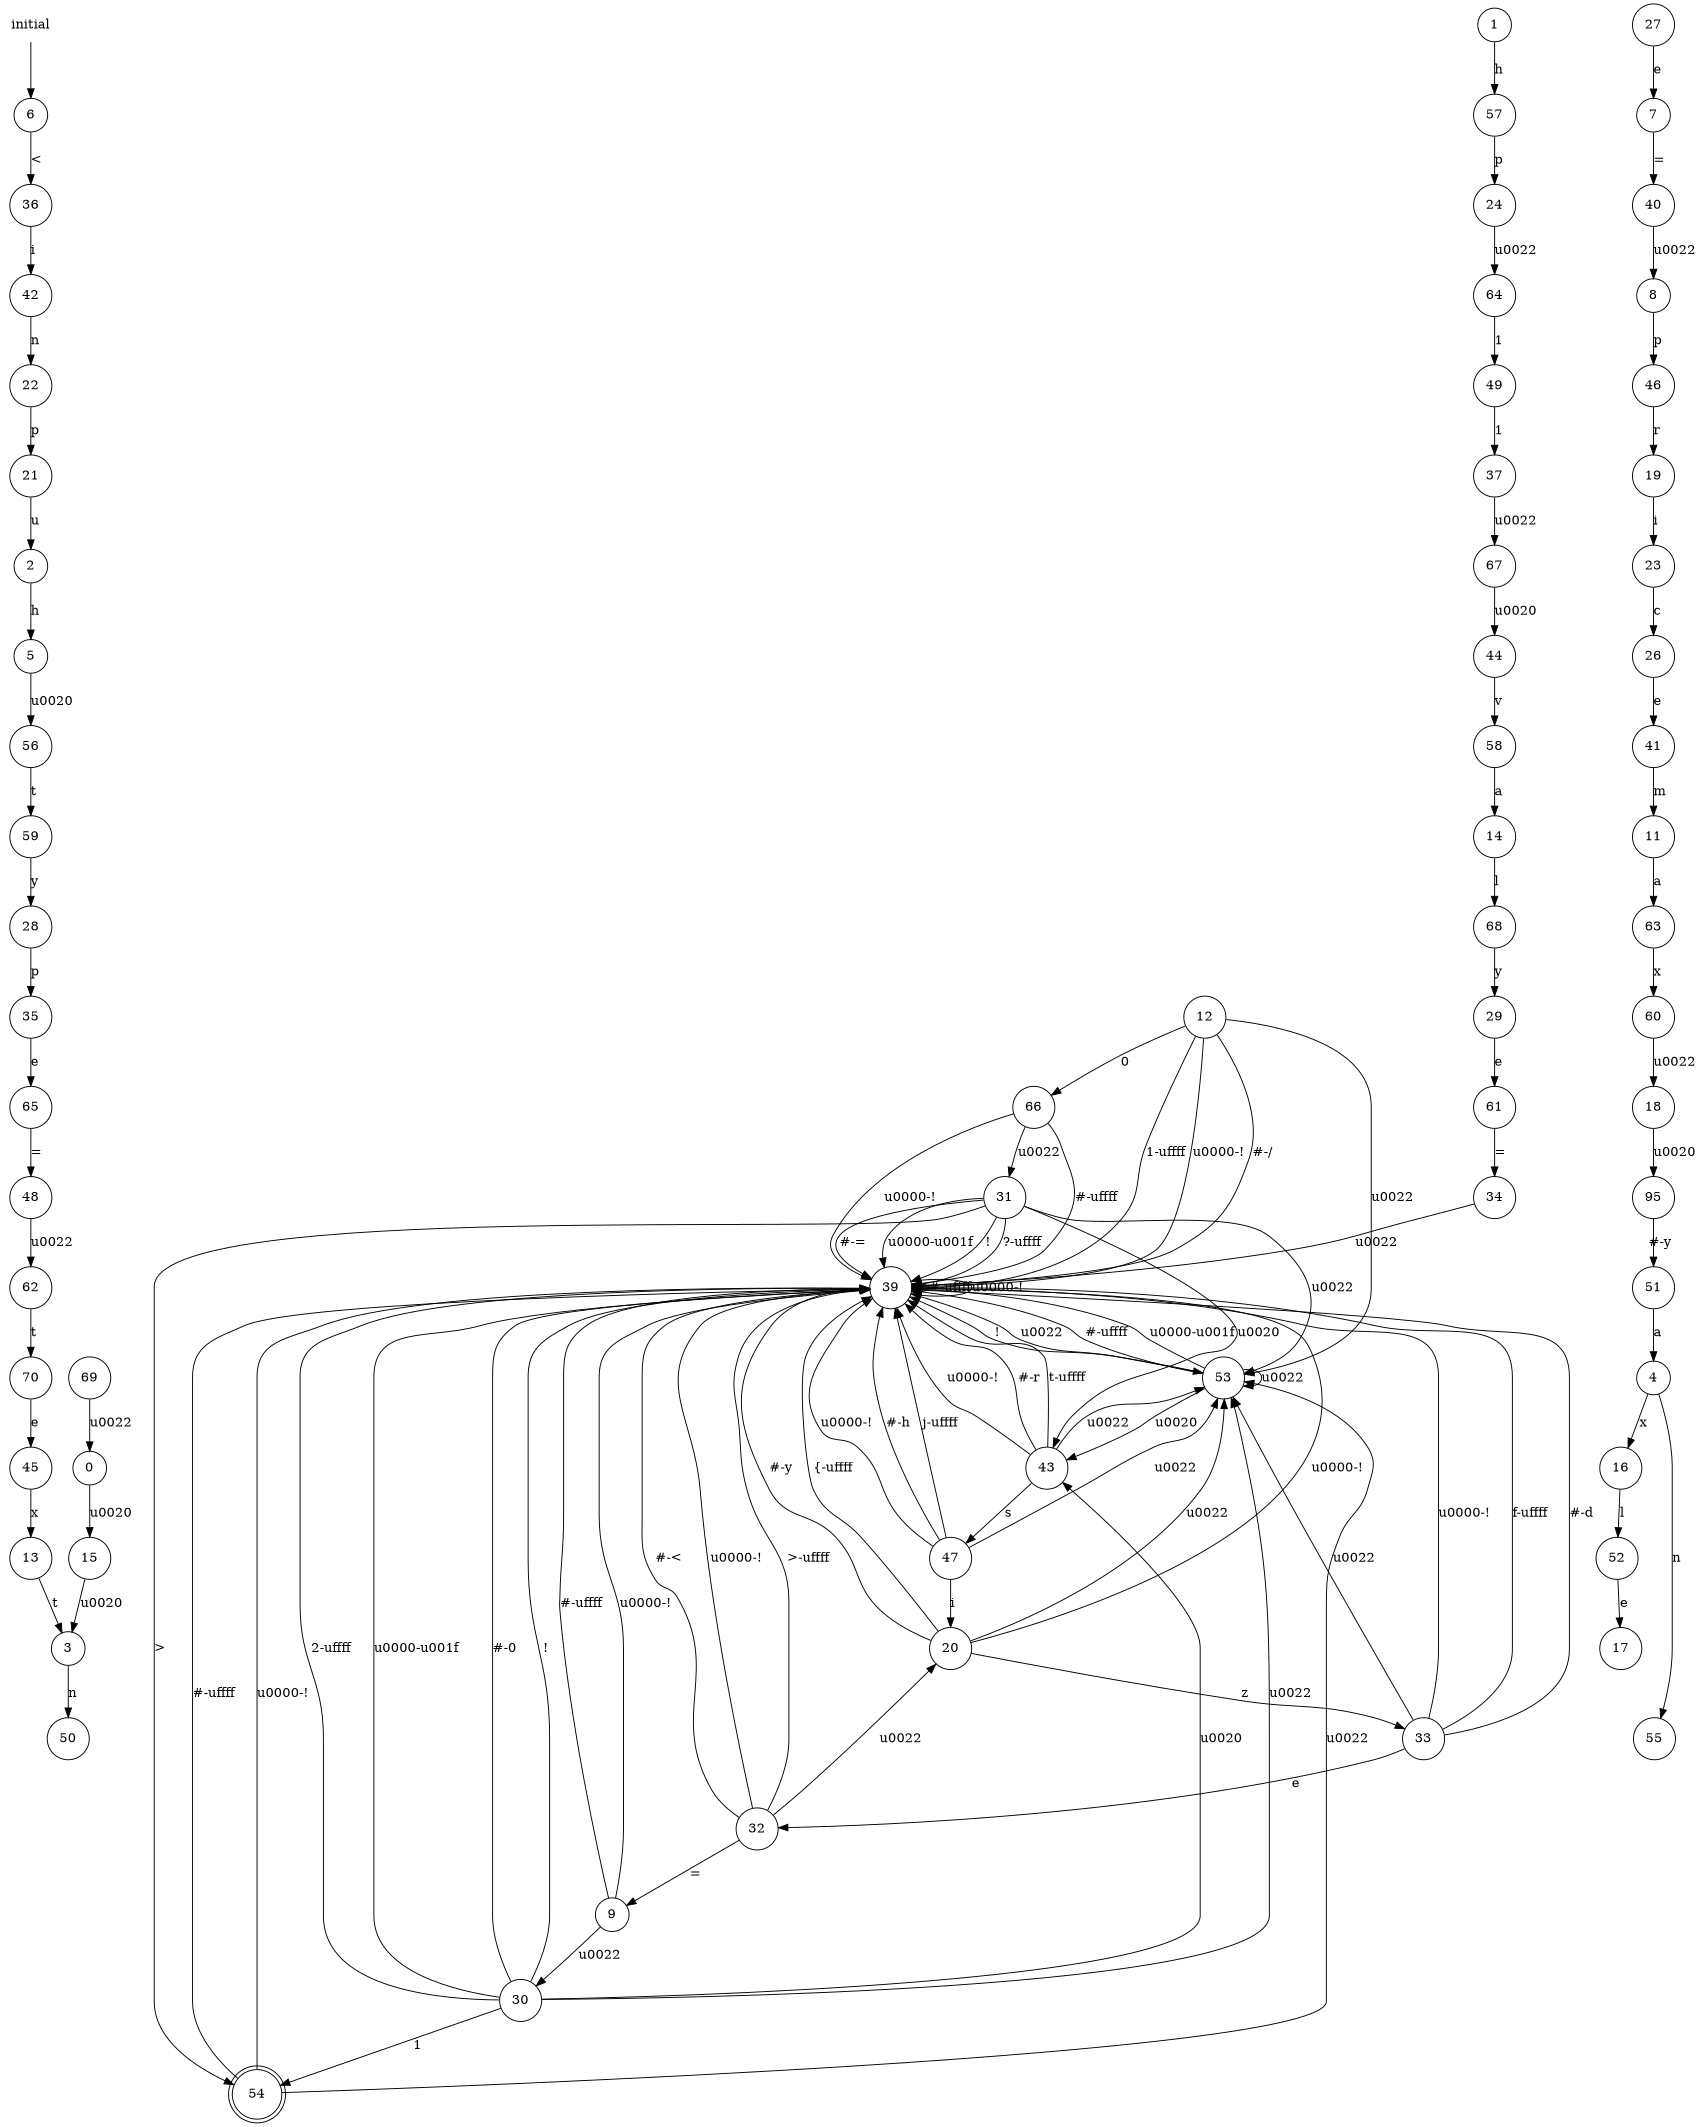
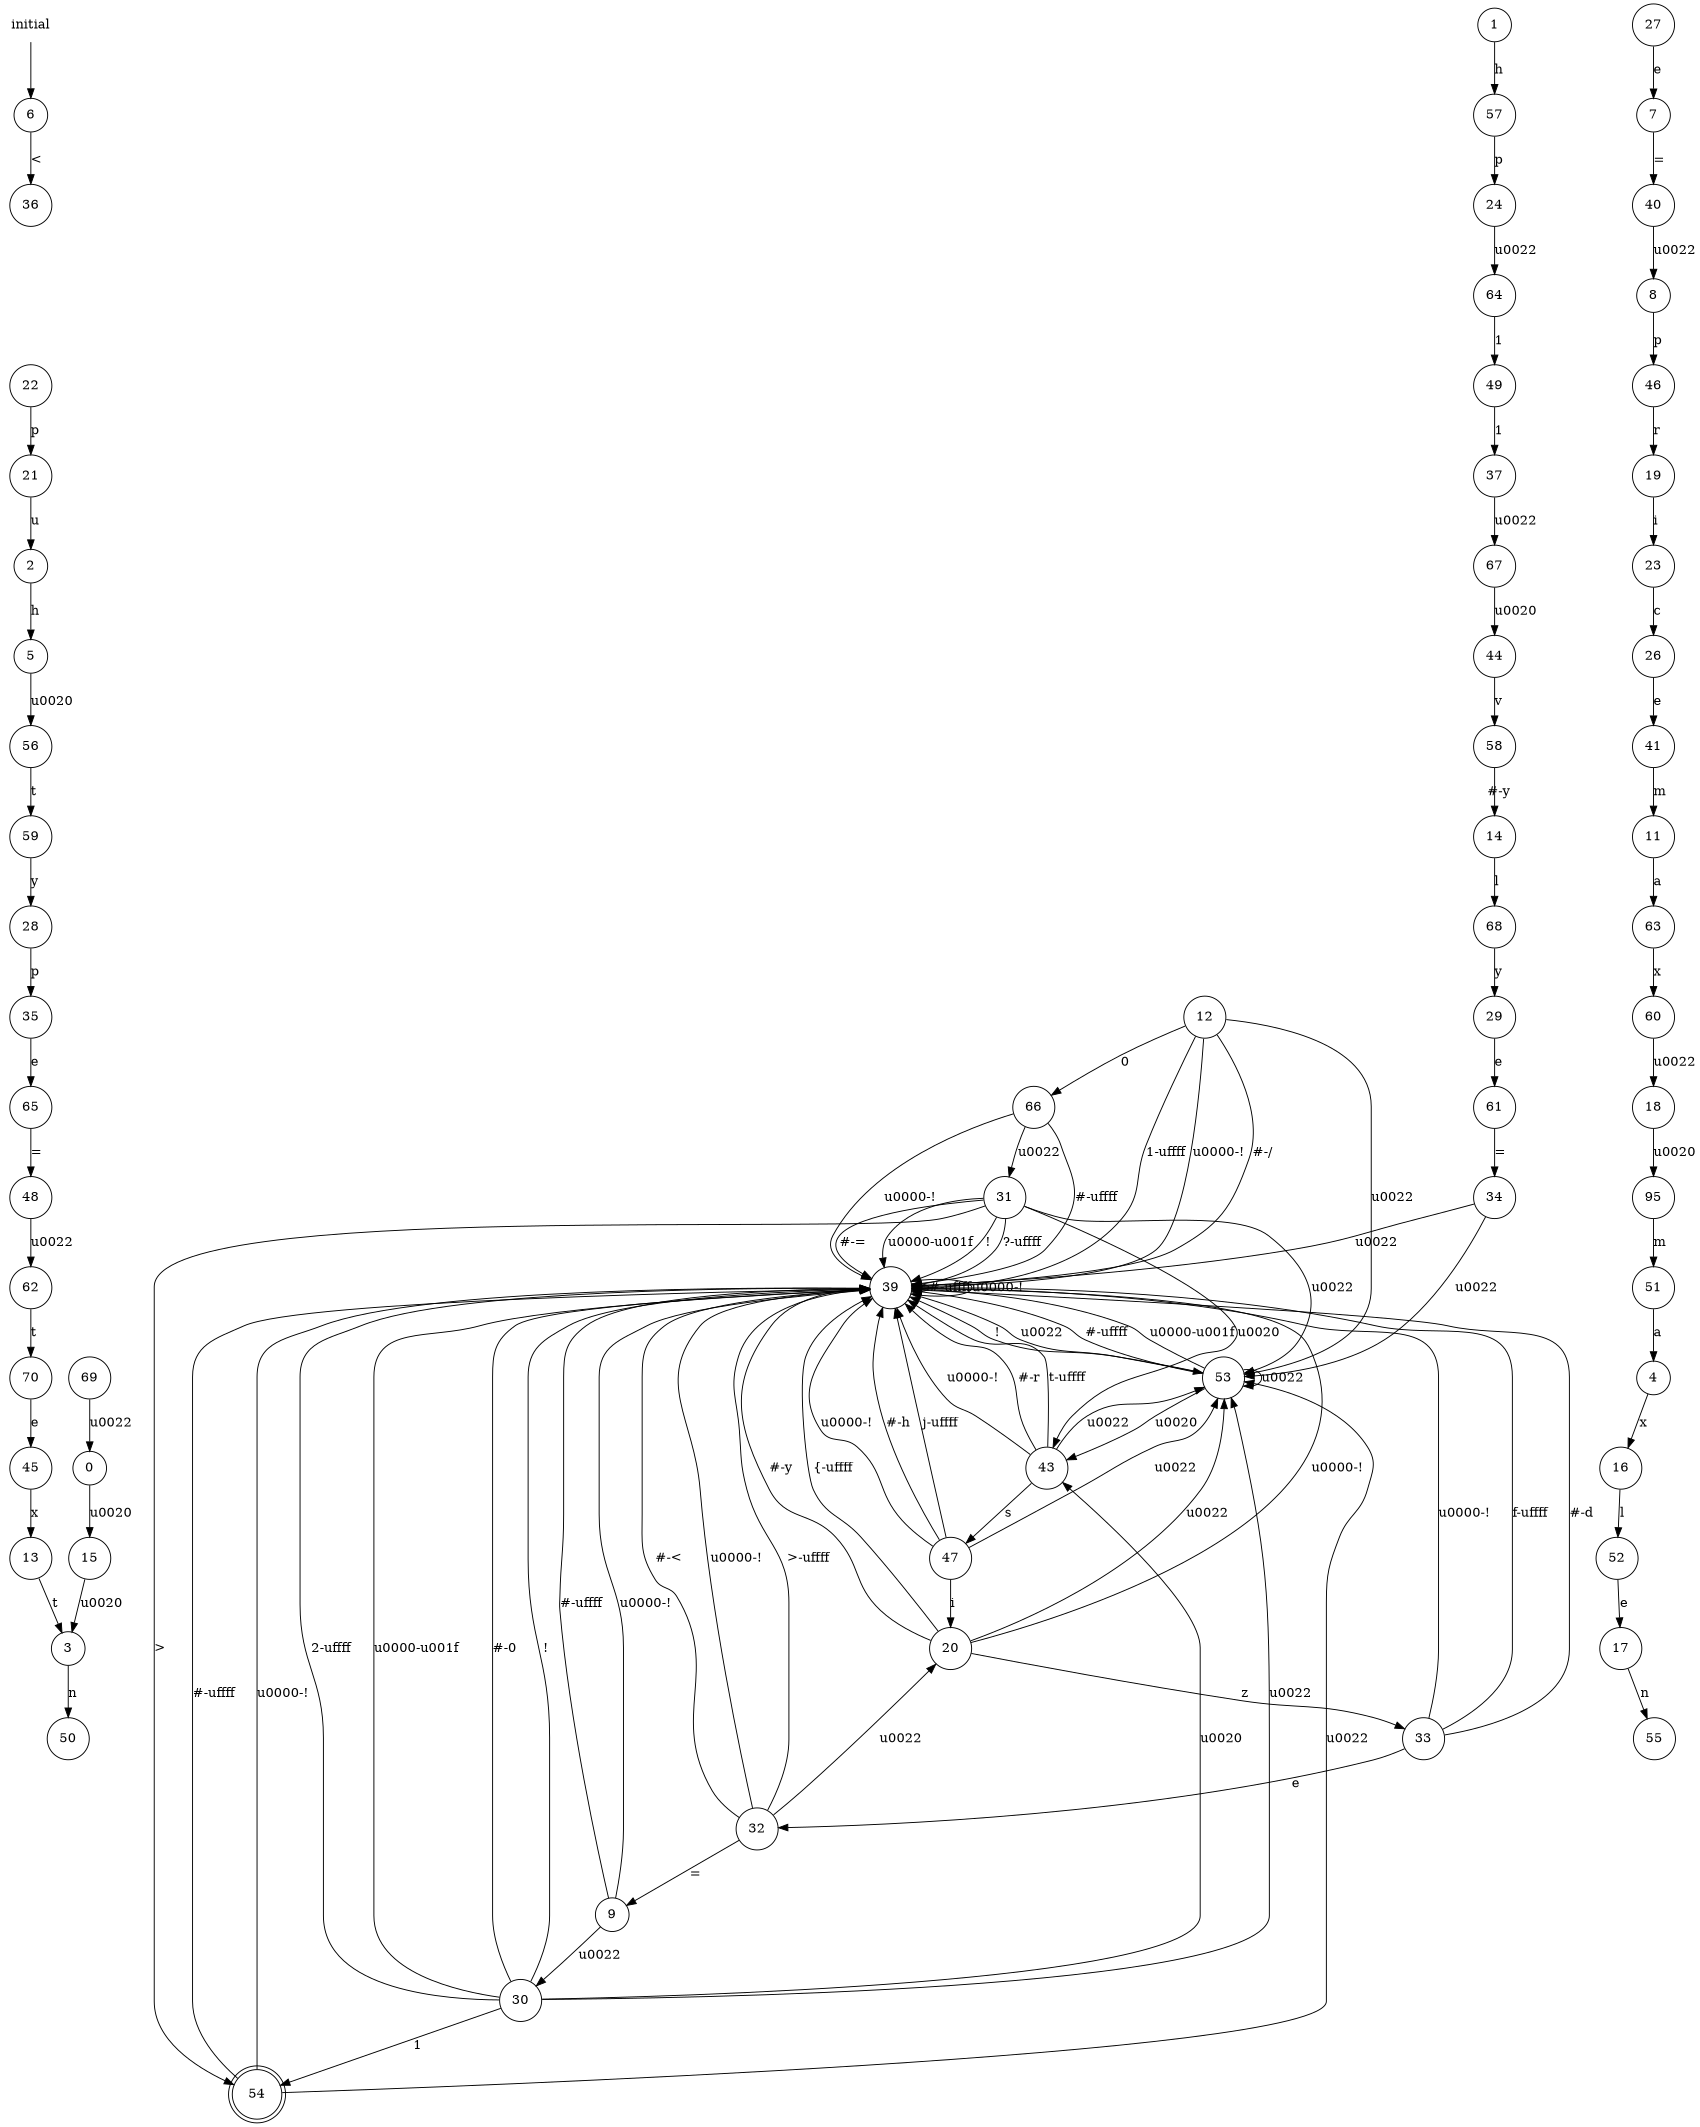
(31, 296) -> none
(1499, 792) -> (1499, 792)
(1660, 1243) -> (1660, 1243)
(1672, 1551) -> (1636, 1689)
(1324, 1564) -> (1382, 1341)
